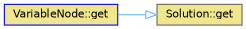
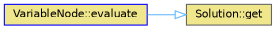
(61, 15) -> (76, 15)
